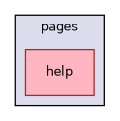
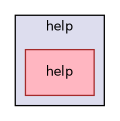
(60, 27) -> (60, 27)
